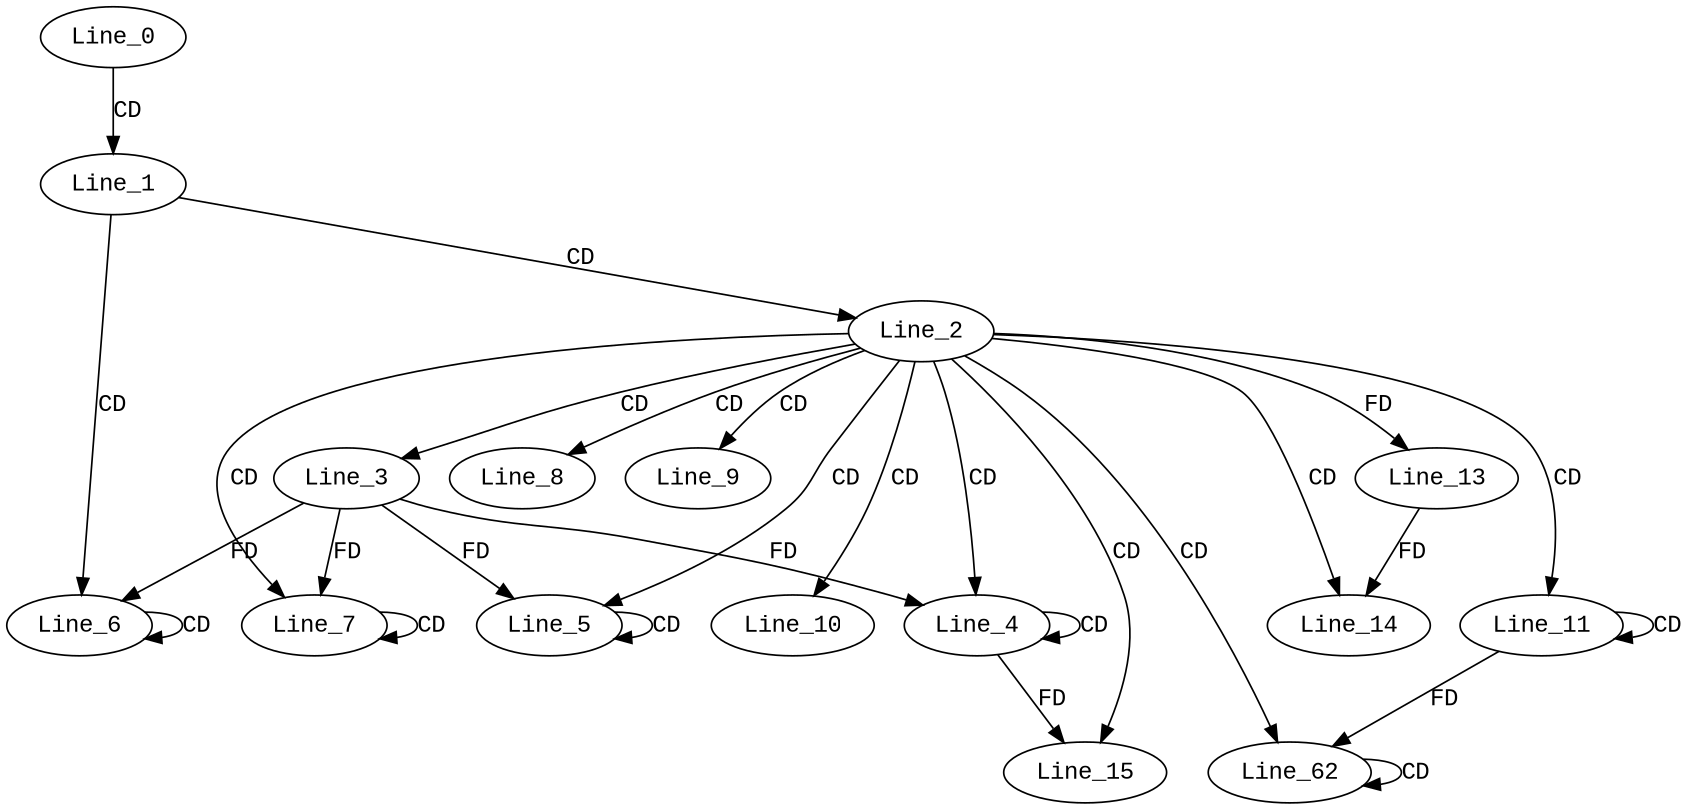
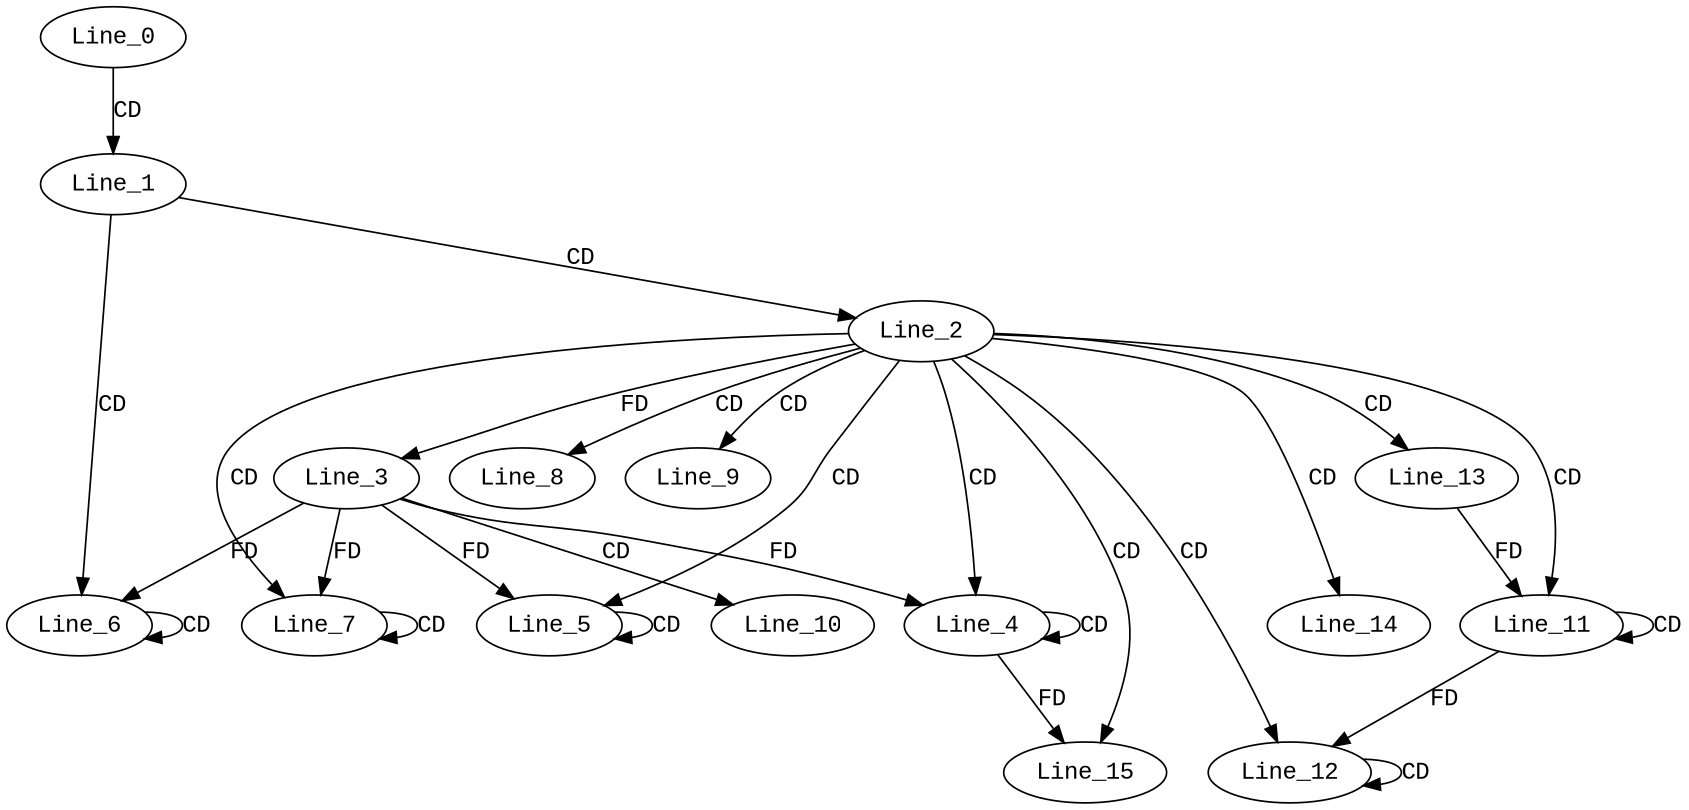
(635, 405) -> (635, 405)
(1378, 405) -> (1378, 405)
(881, 476) -> (559, 549)
(1397, 545) -> (1484, 545)
(1290, 772) -> (1290, 772)
